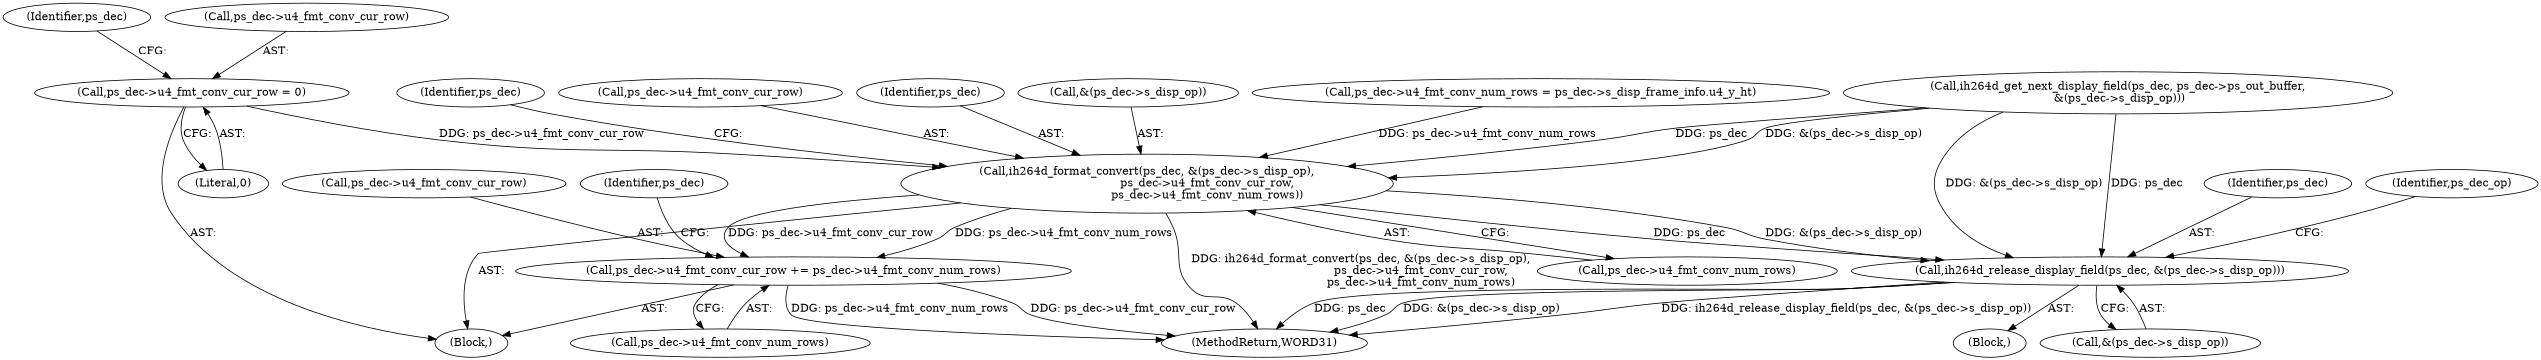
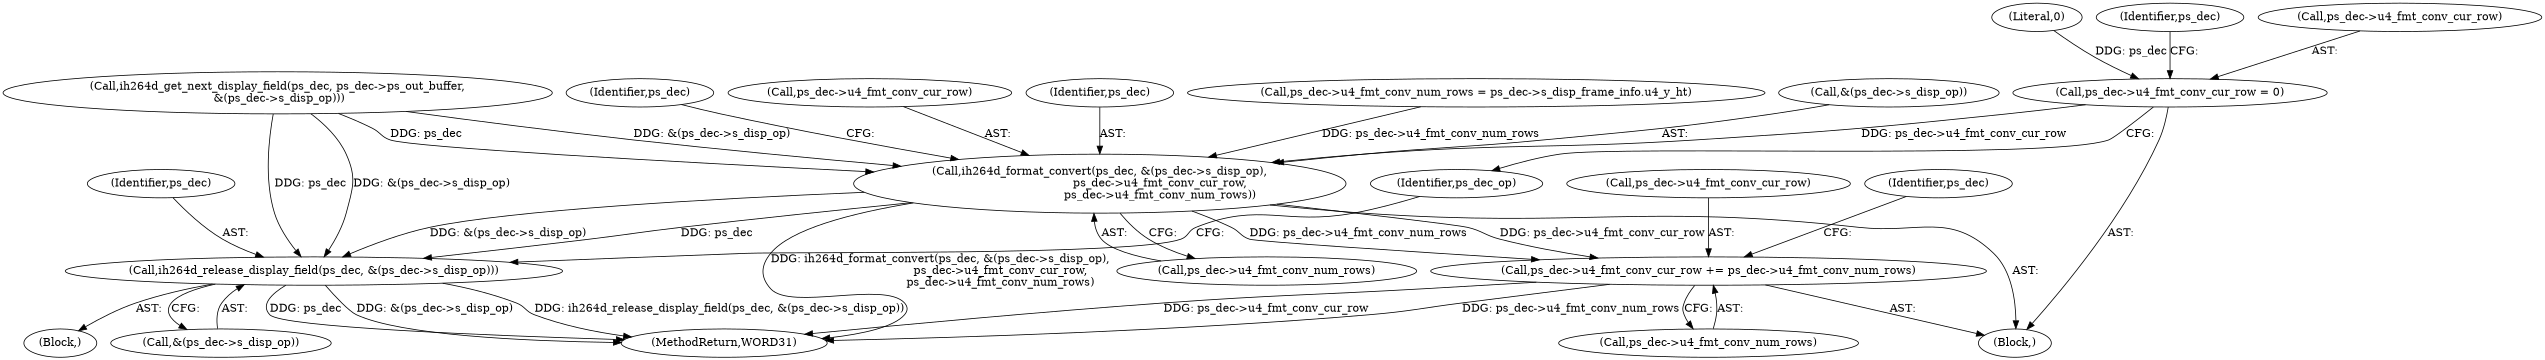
(234, 134) -> (2131, 52)
(183, 139) -> (1831, 151)
